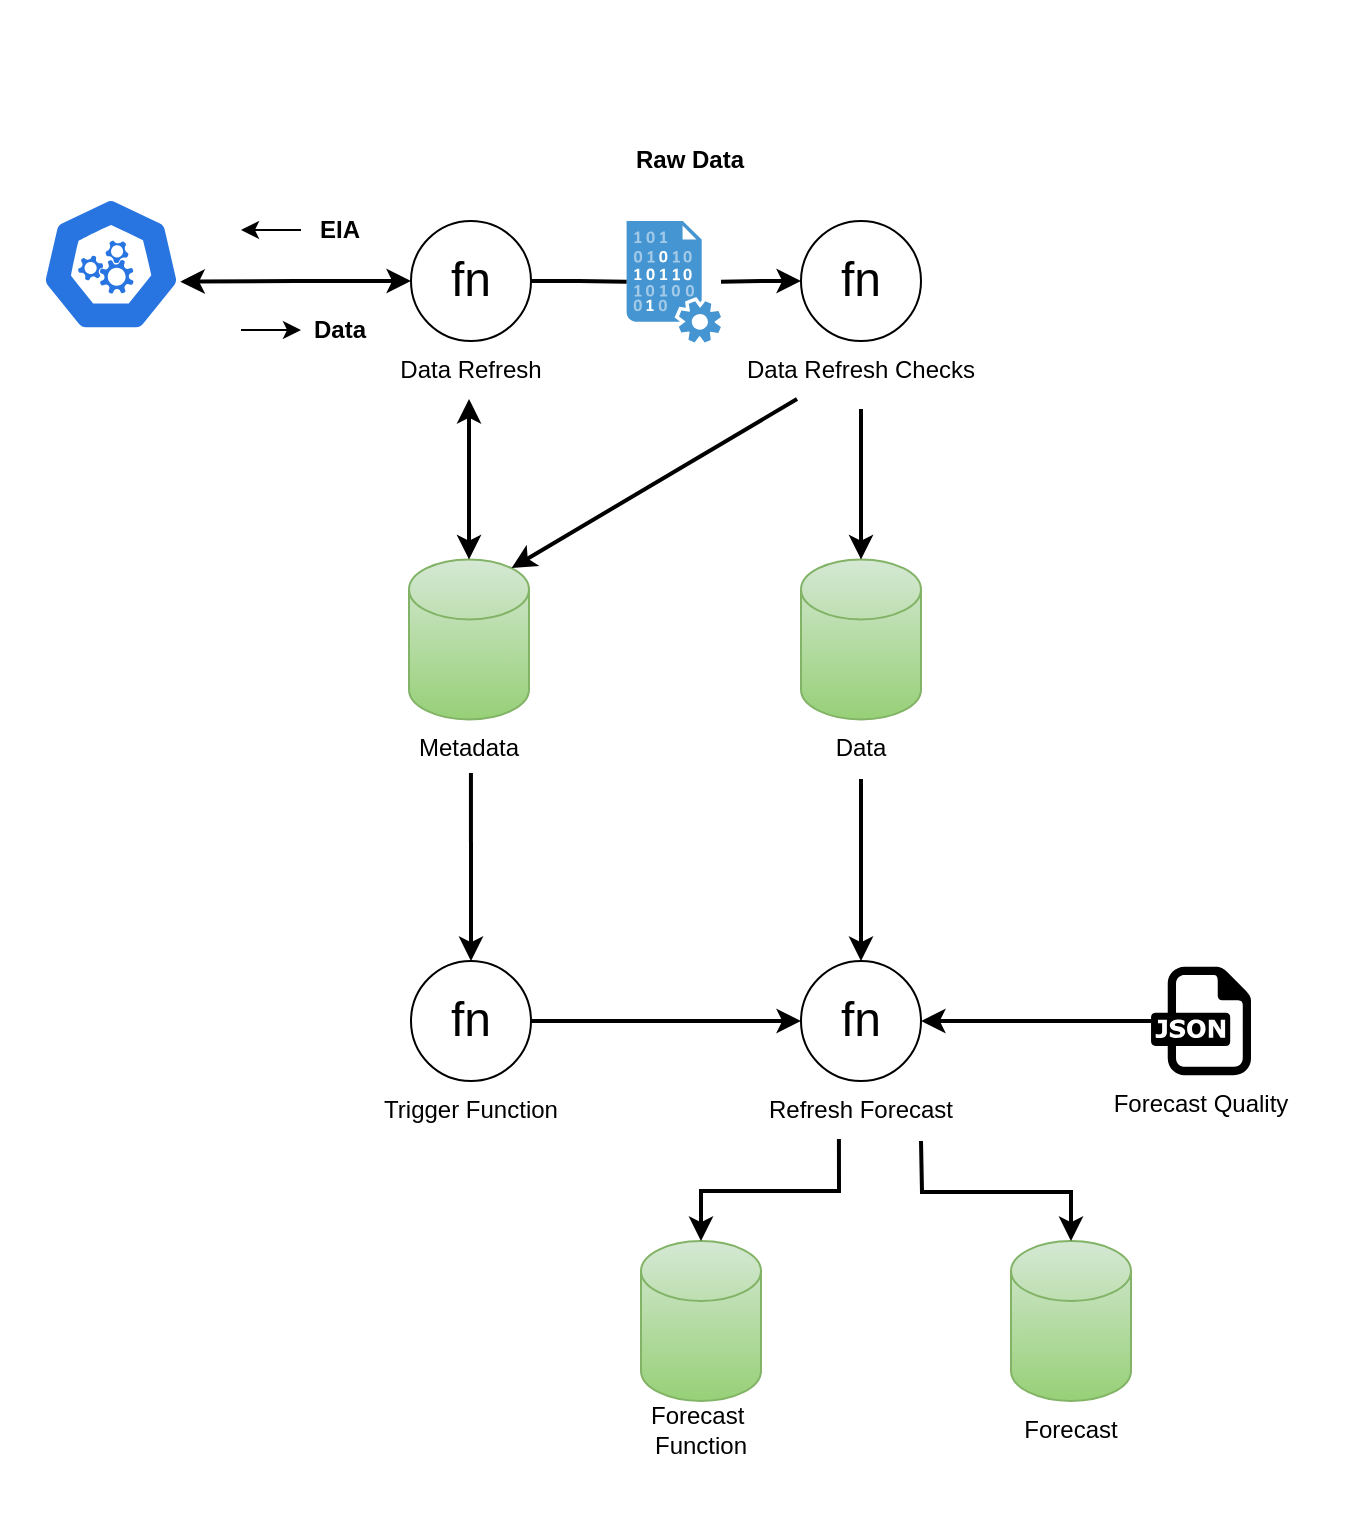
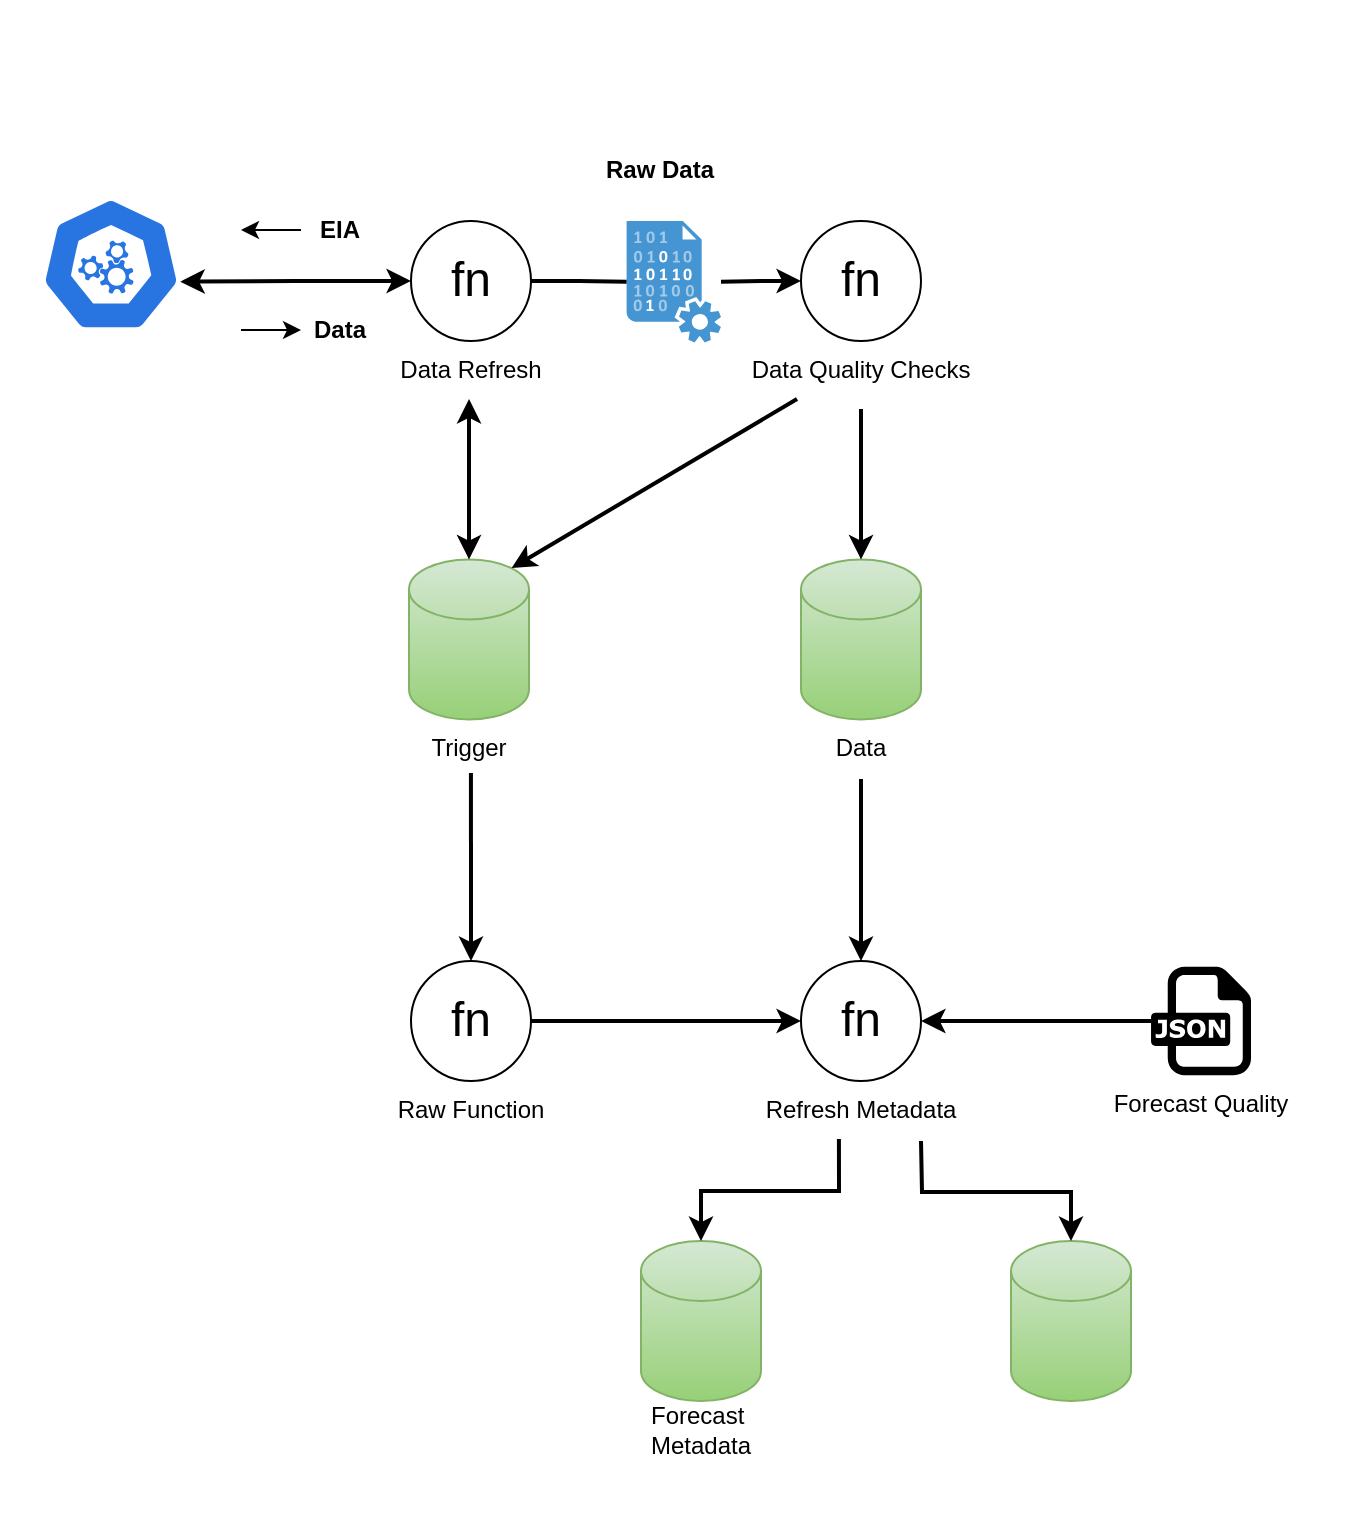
(691, 161) -> (661, 171)
(862, 371) -> (862, 371)
(470, 749) -> (470, 749)
(472, 1111) -> (472, 1111)
(862, 1111) -> (862, 1111)
(702, 1431) -> (702, 1431)
(1071, 1431) -> none
